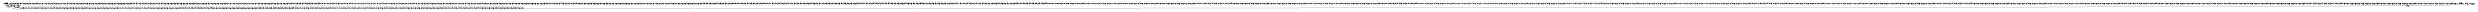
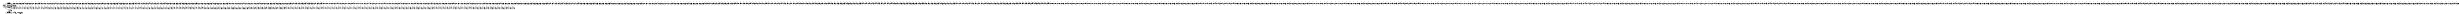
(1240, 8) -> (9, 10)
